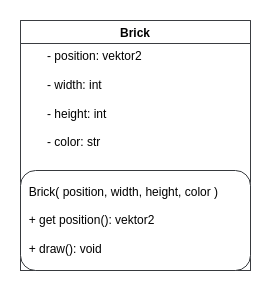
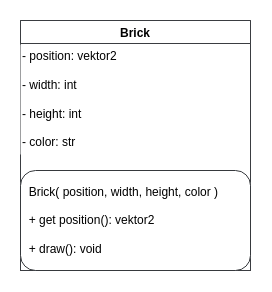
(106, 100) -> (81, 100)
